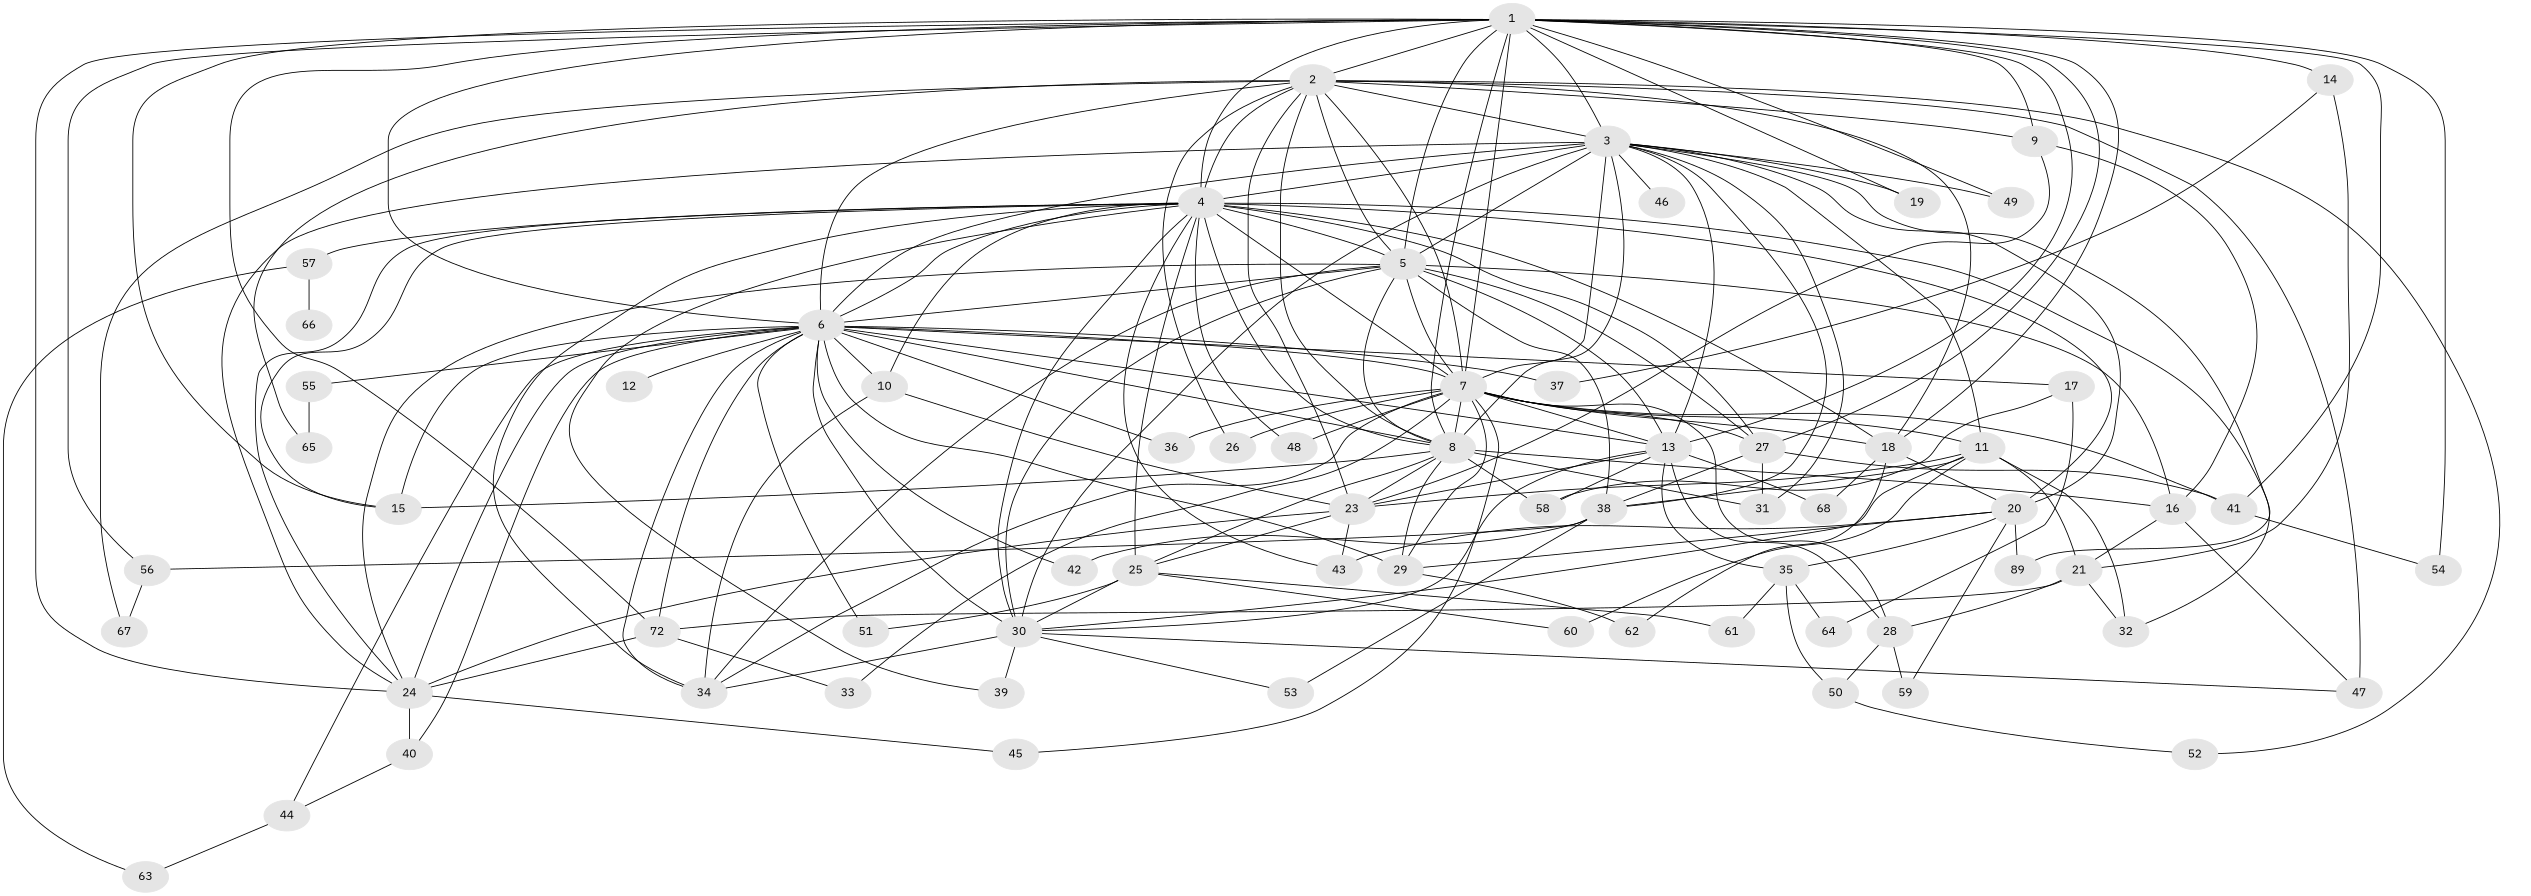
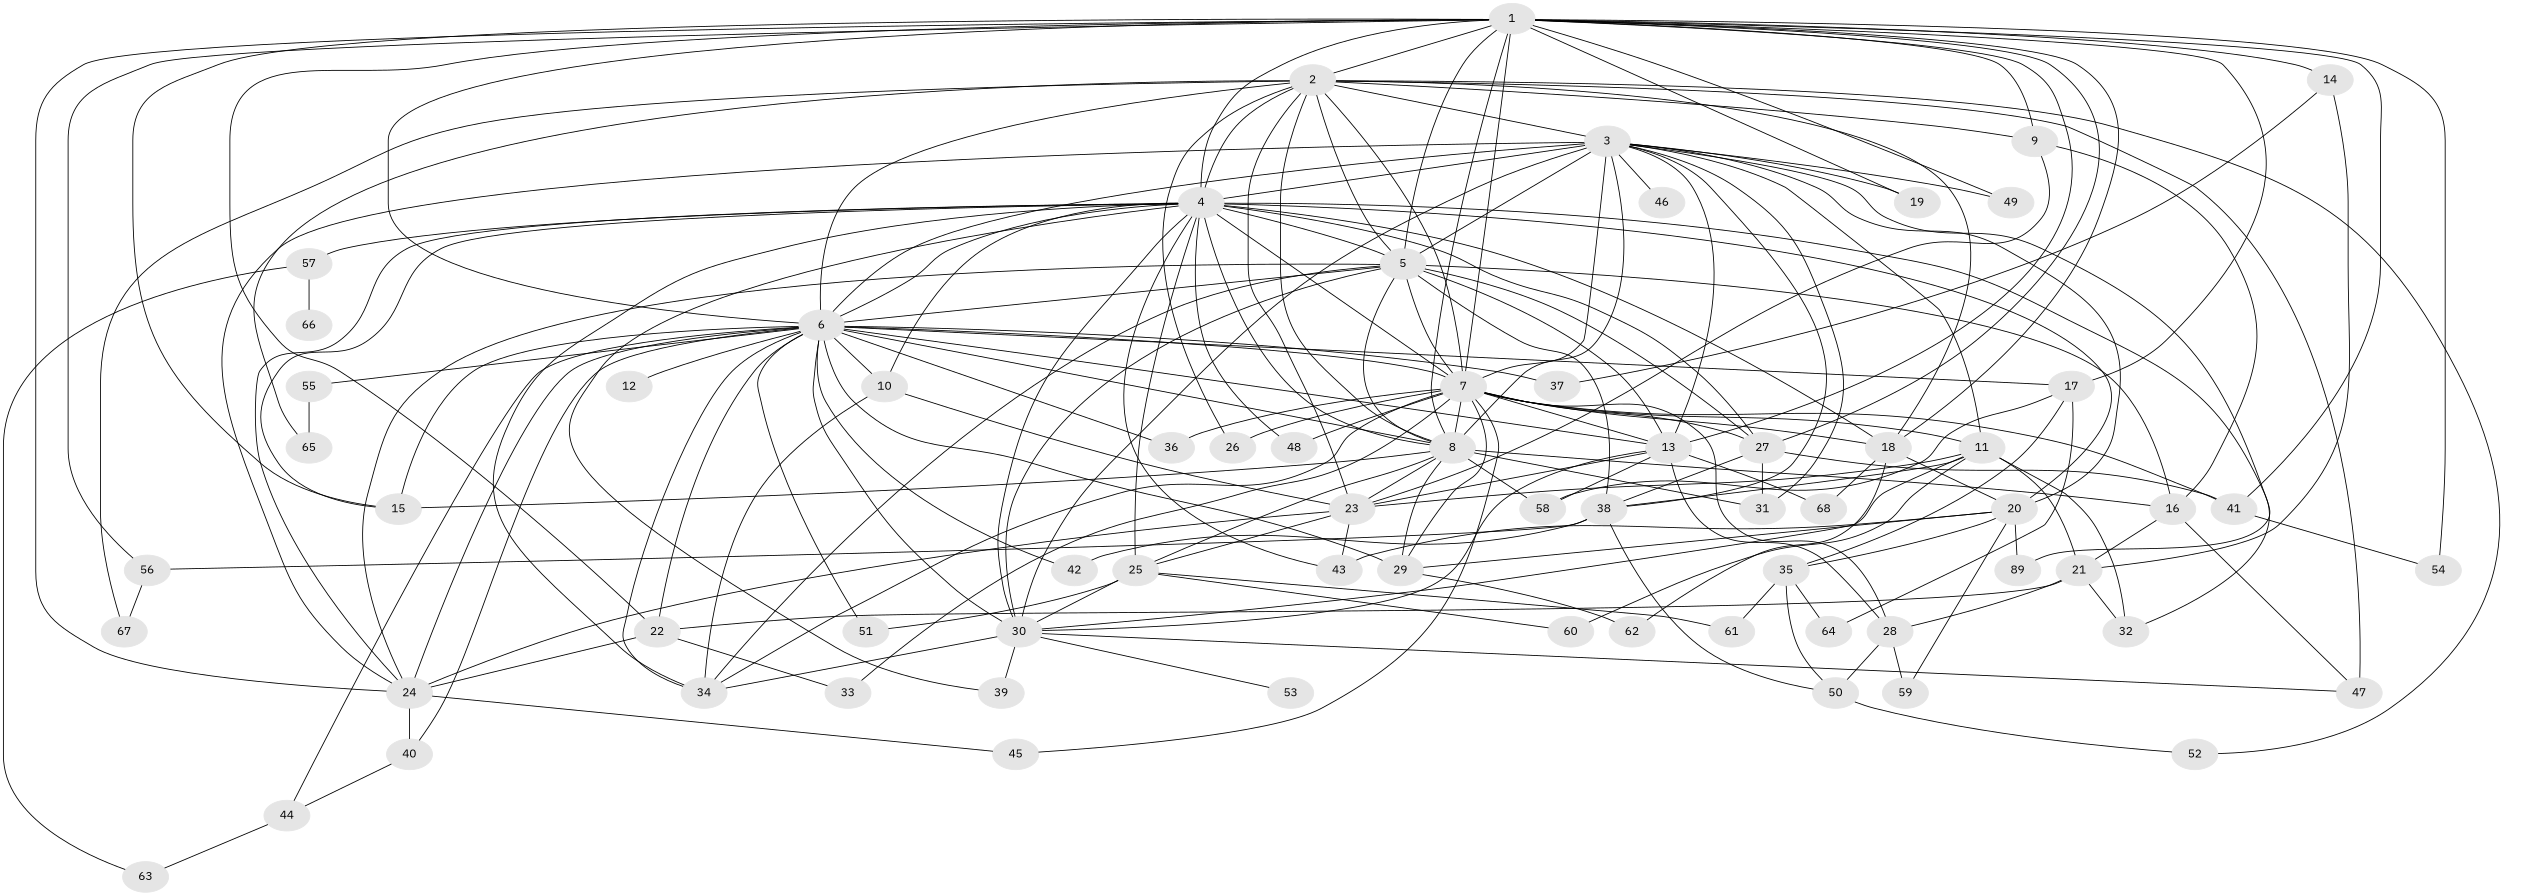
(1569, 74) -> (2163, 52)
(1682, 536) -> (1950, 504)
(1461, 593) -> (1688, 636)
(657, 632) -> (657, 632)
